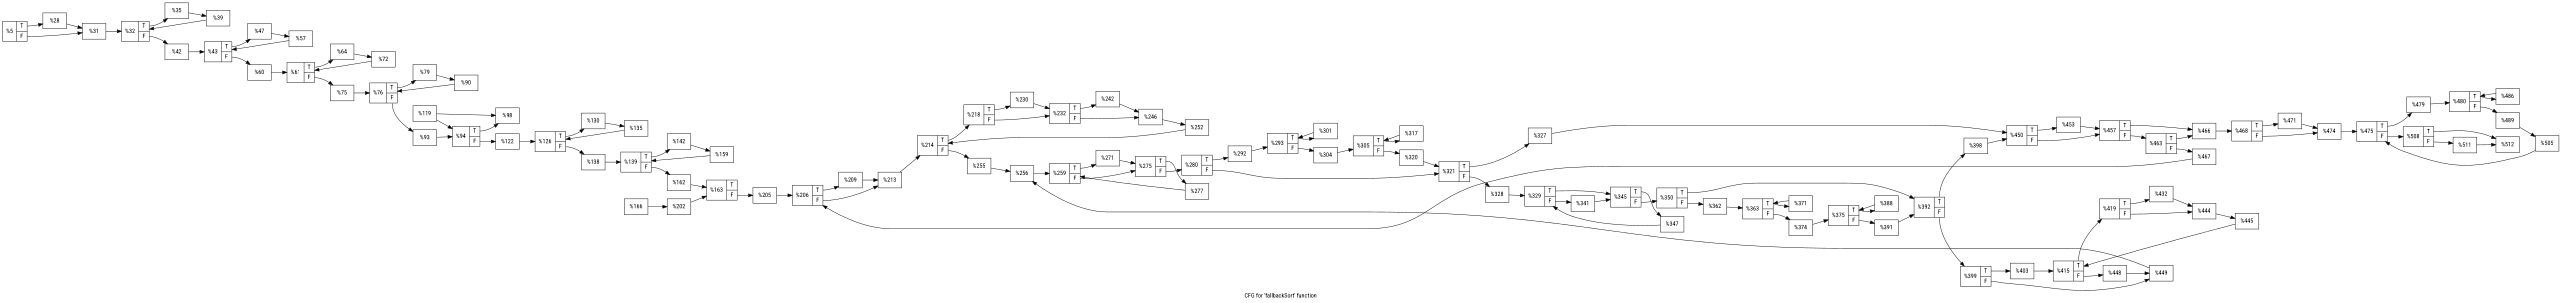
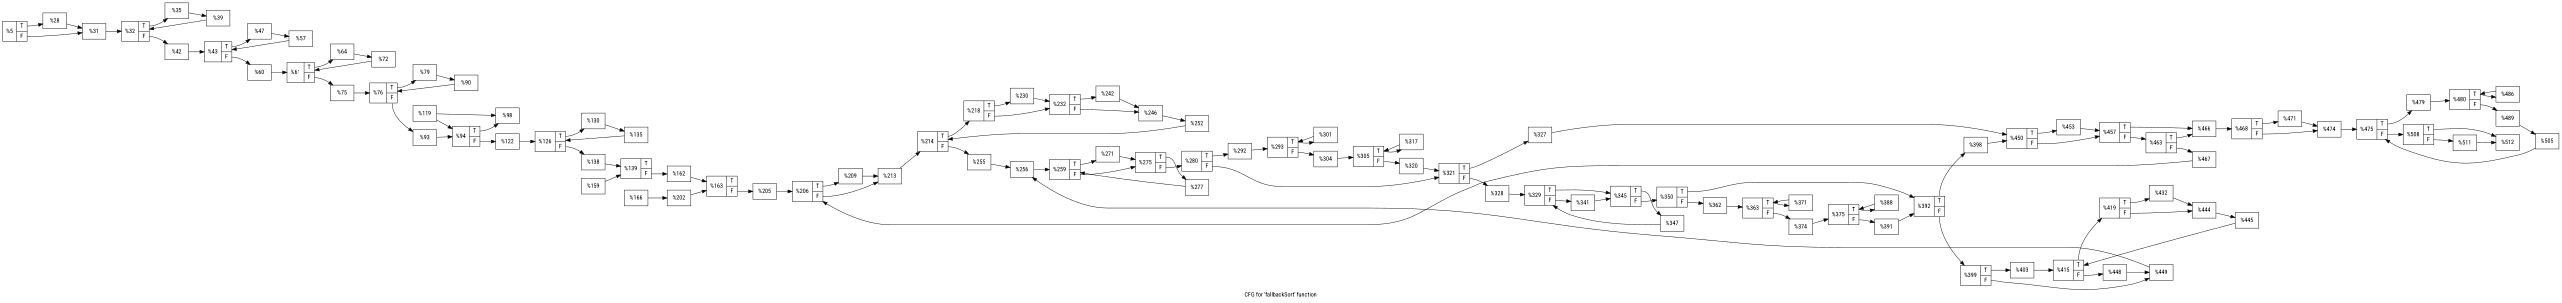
(679, 142) -> none
